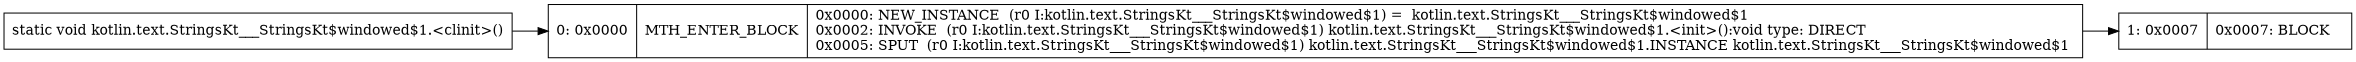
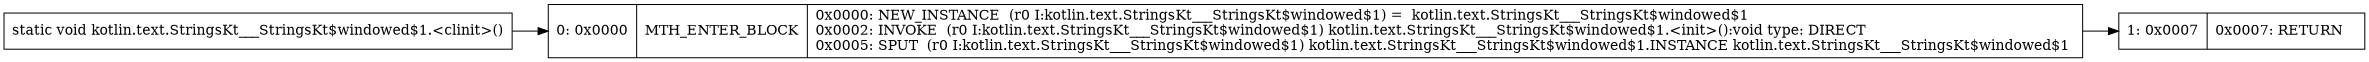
(2279, 31) -> (2286, 31)
